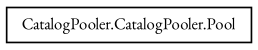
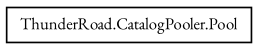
(129, 25) -> (129, 25)
